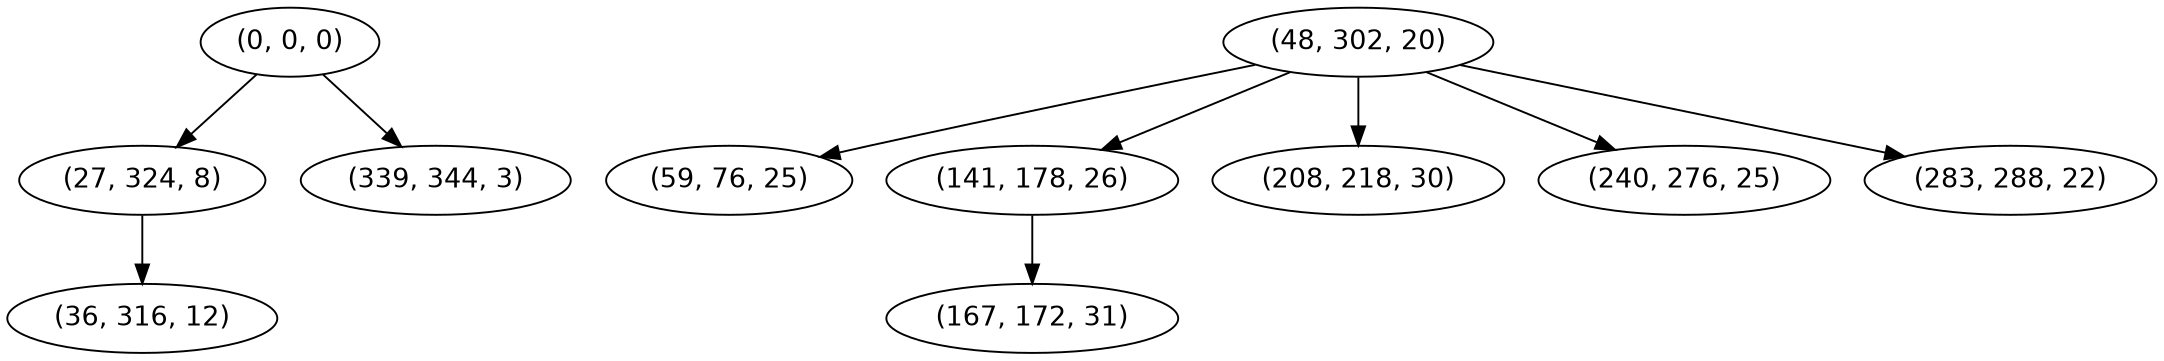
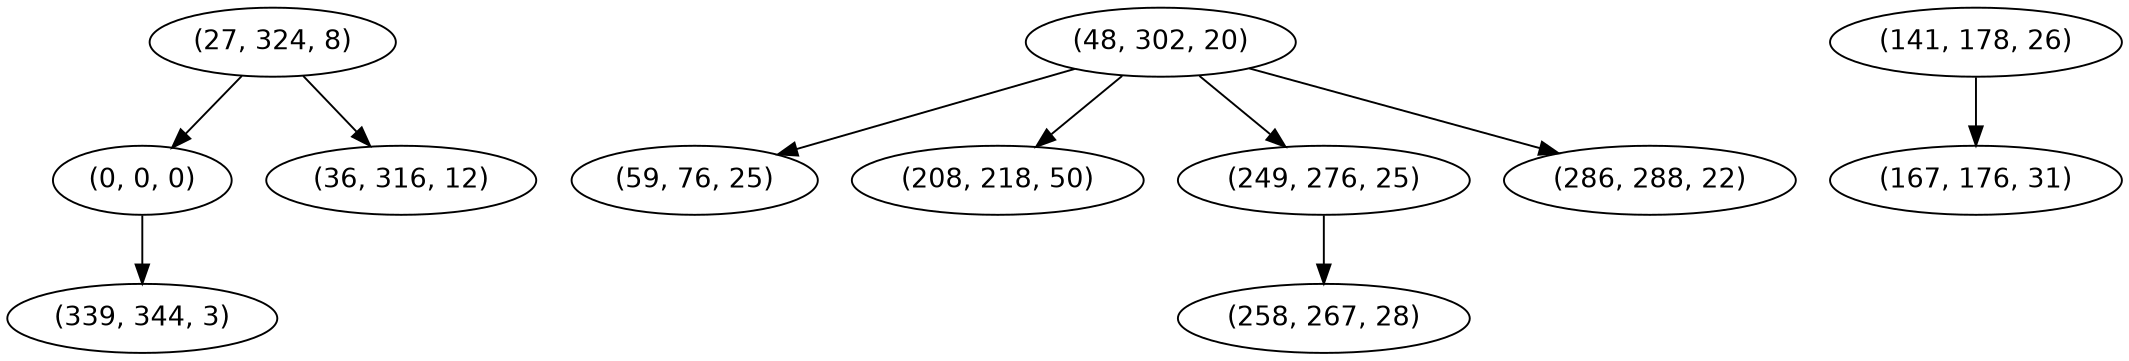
(224, 104) -> (214, 105)
(1205, 107) -> none
(1358, 180) -> (998, 180)
(1684, 180) -> (1324, 180)
(2011, 180) -> (1650, 180)
(1032, 318) -> (1976, 180)
none -> (1324, 318)
